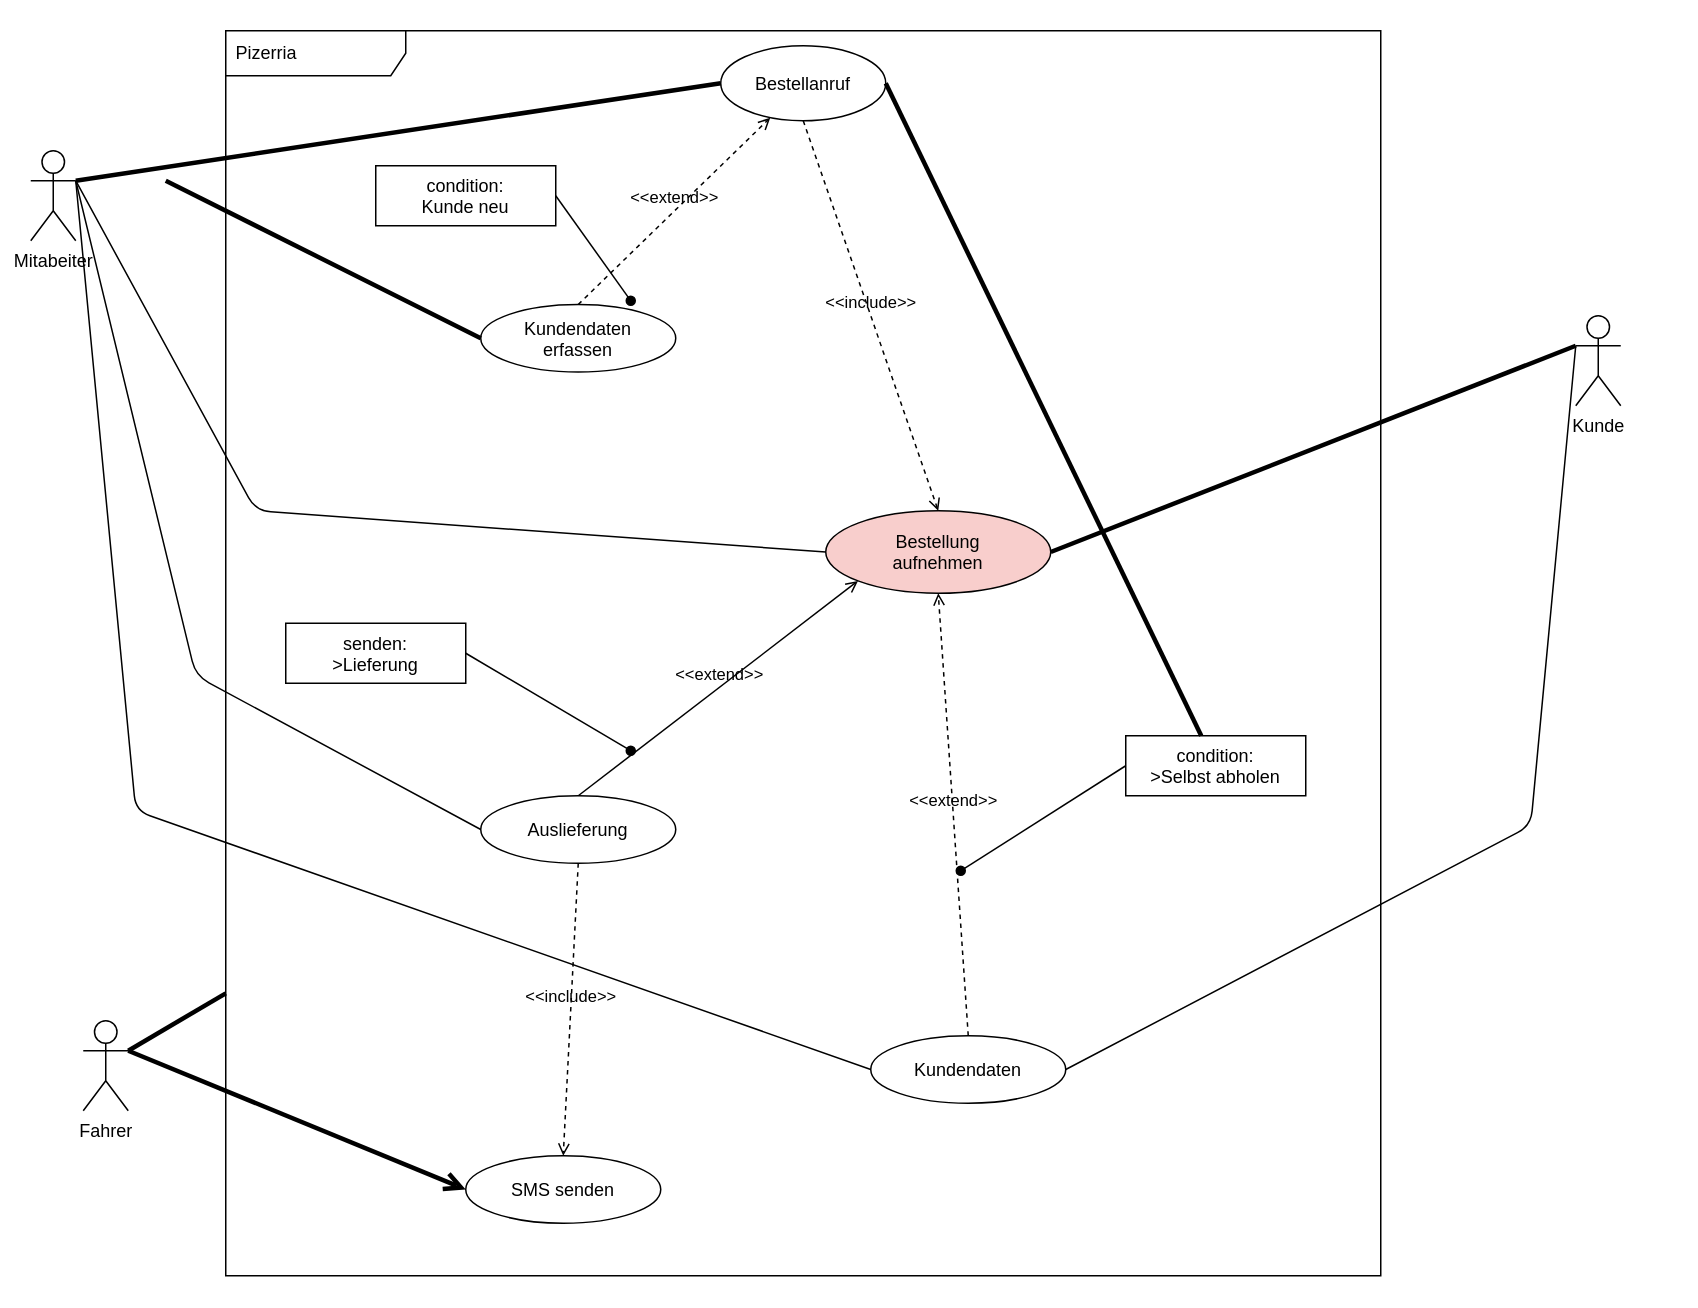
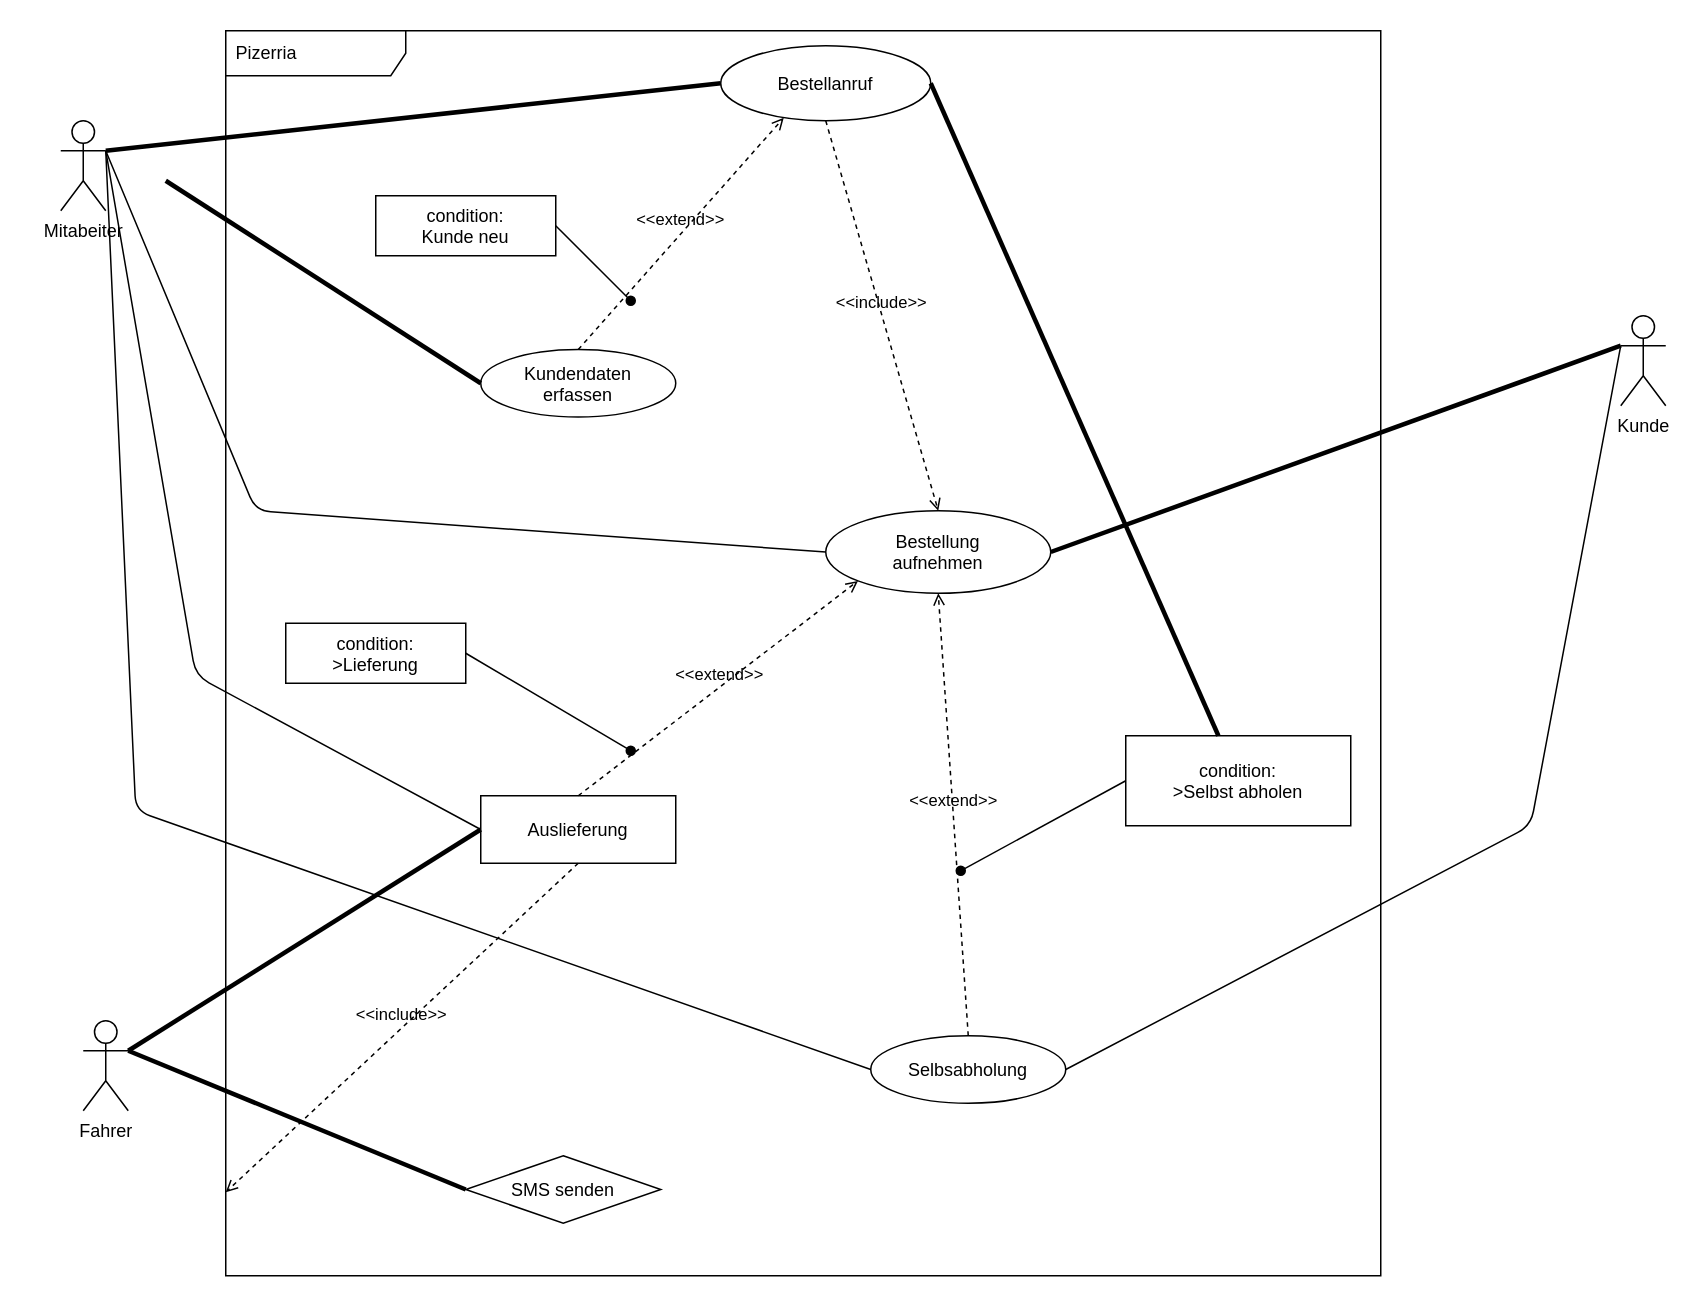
(803, 83) -> (826, 83)
(53, 196) -> (83, 166)
(466, 196) -> (466, 226)
(578, 338) -> (578, 383)
(1598, 361) -> (1643, 361)
(938, 552) -> (938, 552)
(375, 644) -> (375, 644)
(746, 667) -> (746, 667)
(1216, 766) -> (1238, 781)
(578, 830) -> (578, 830)
(571, 1007) -> (403, 1027)
(182, 1019) -> (311, 936)
(968, 1070) -> (968, 1070)
(454, 1185) -> (458, 1186)
(563, 1190) -> (563, 1190)
